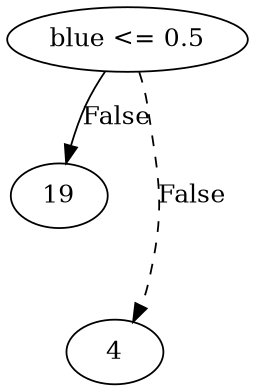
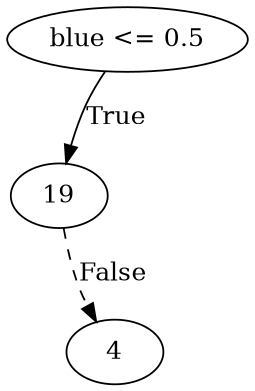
(117, 118) -> (117, 118)
(159, 189) -> (73, 268)
